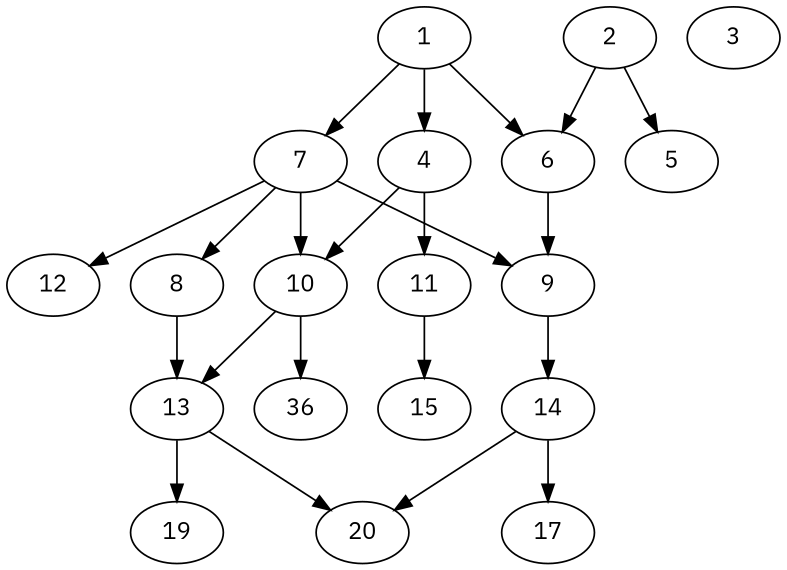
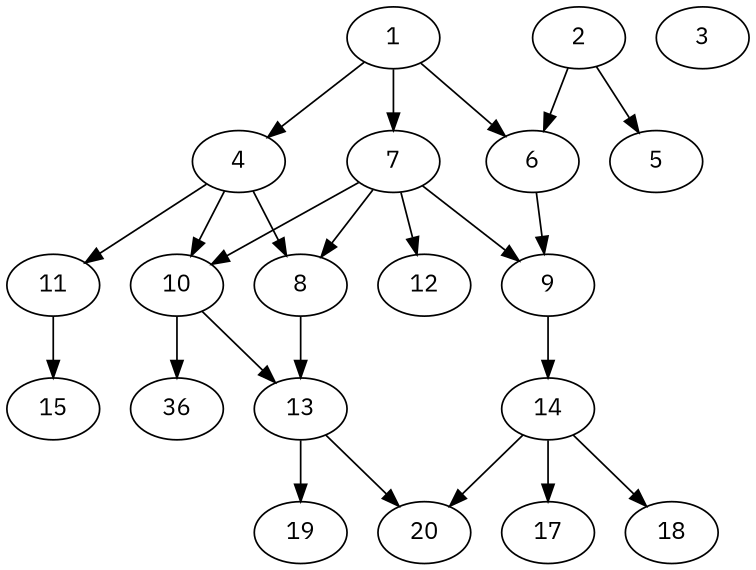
none -> (266, 216)
none -> (672, 533)
